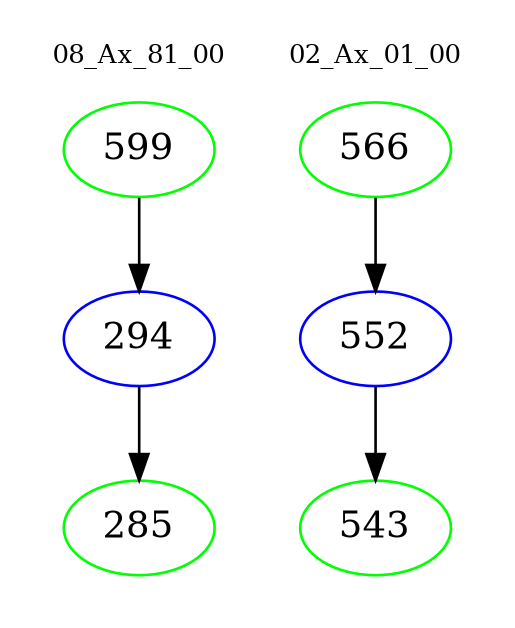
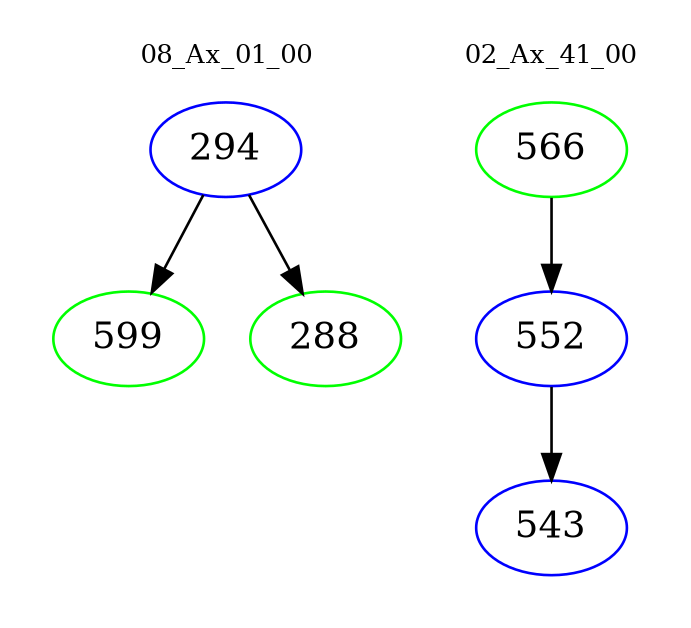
(139, 56) -> (227, 56)
(376, 56) -> (552, 56)
(139, 231) -> (184, 232)
(139, 528) -> (326, 339)
(376, 528) -> (552, 528)
